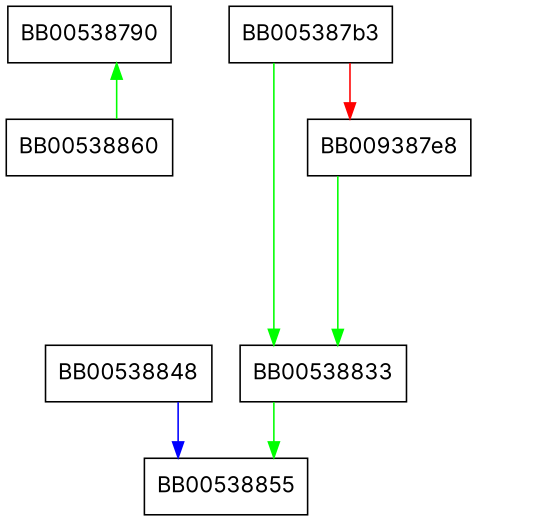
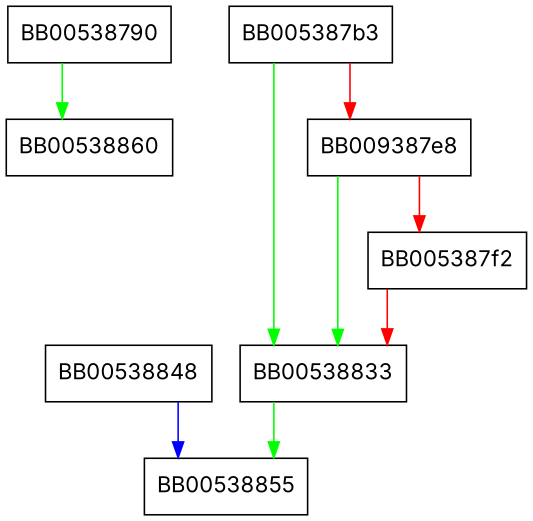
(117, 99) -> (62, 83)
none -> (447, 261)
